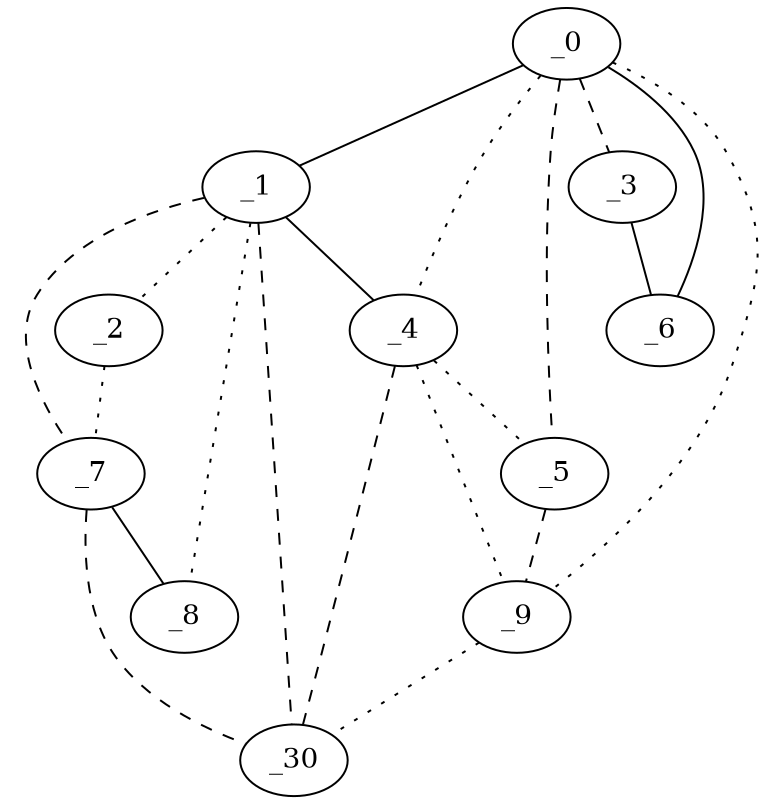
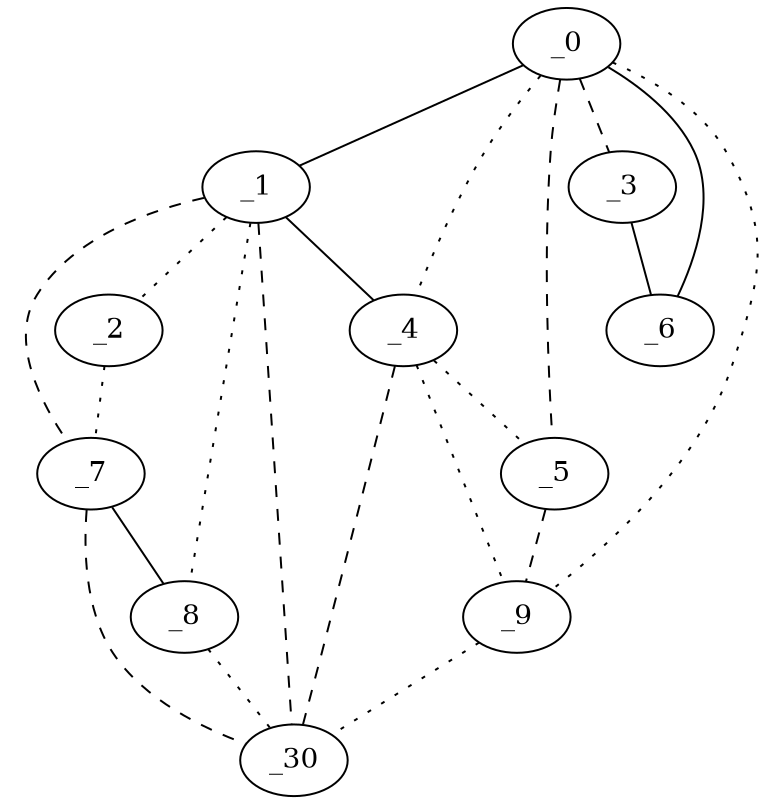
none -> (239, 689)
